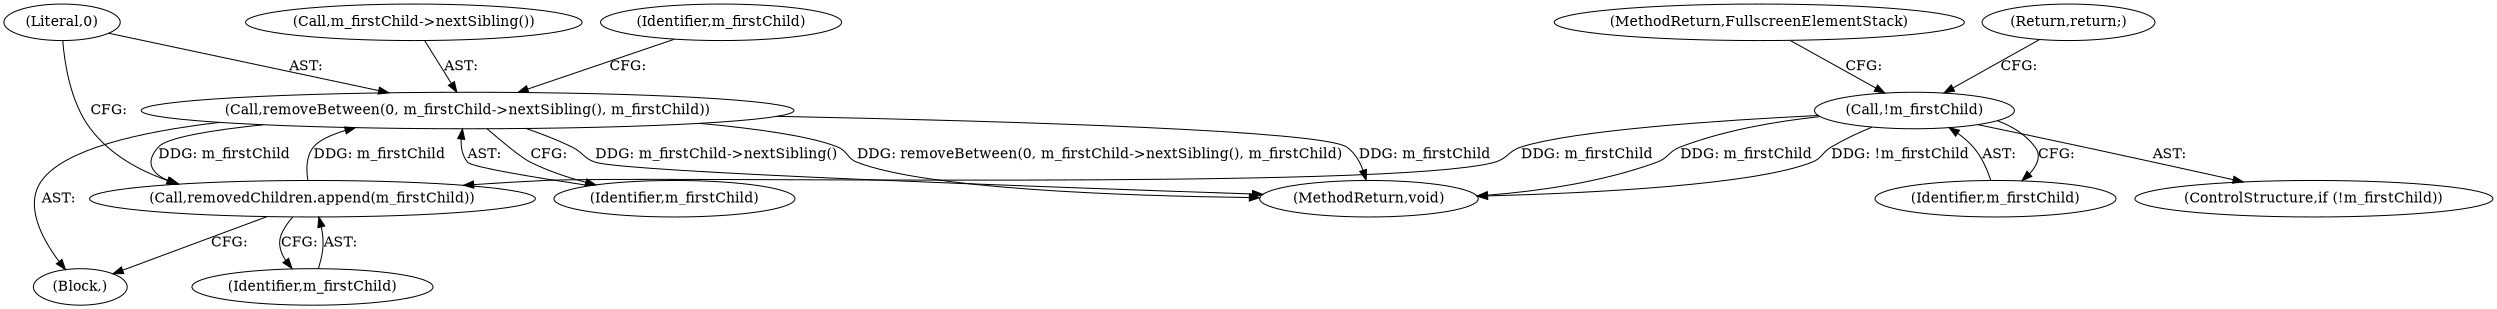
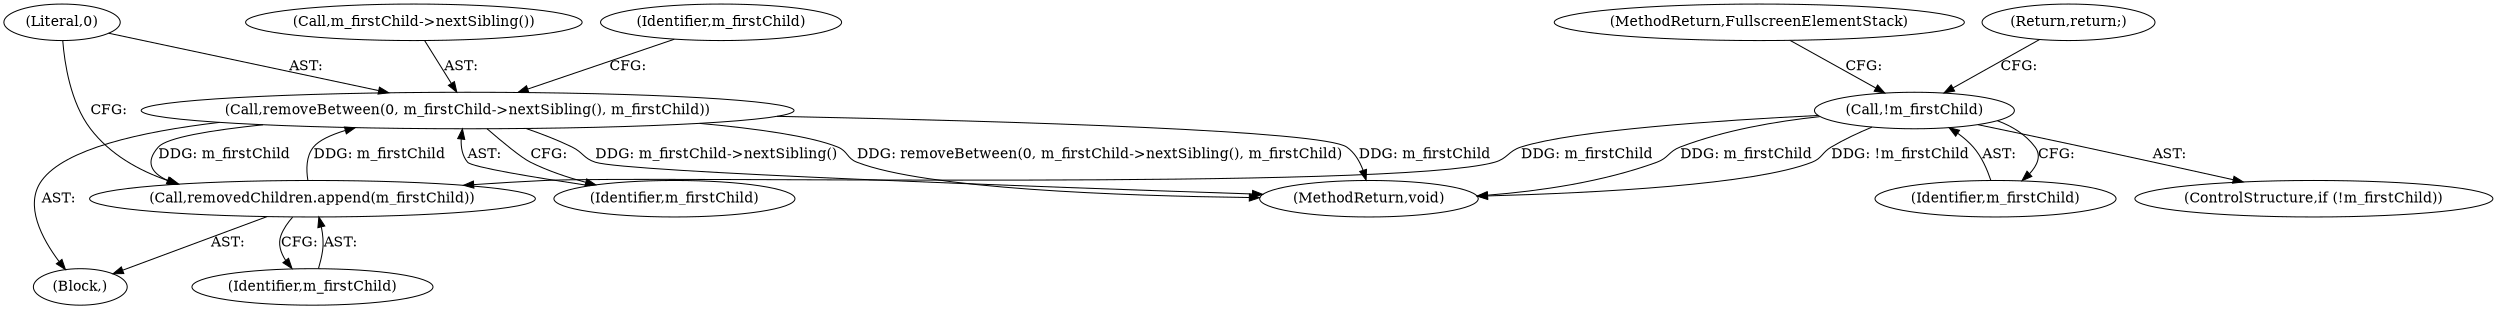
(232, 243) -> (230, 243)
